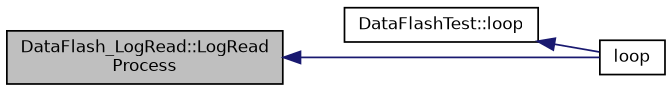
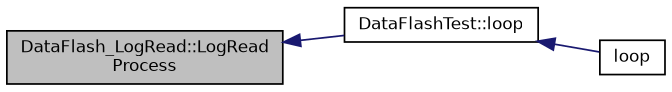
(450, 57) -> (322, 38)
